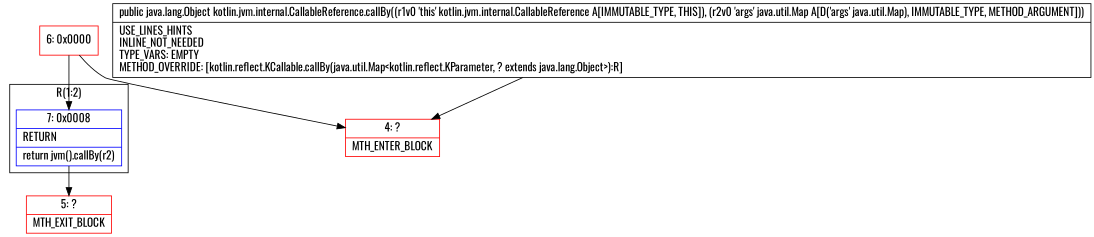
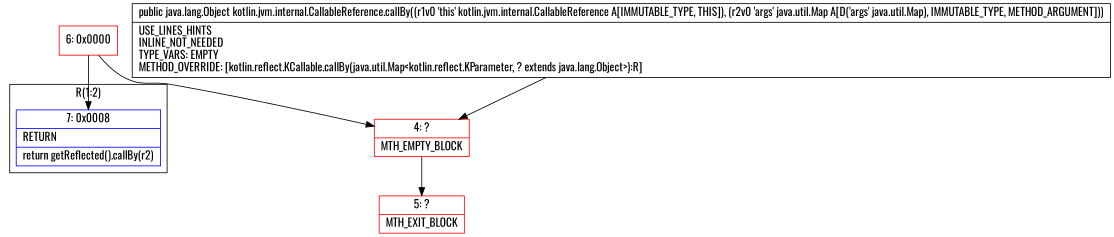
(393, 147) -> (422, 147)
(69, 156) -> (88, 156)
(69, 178) -> (422, 172)
